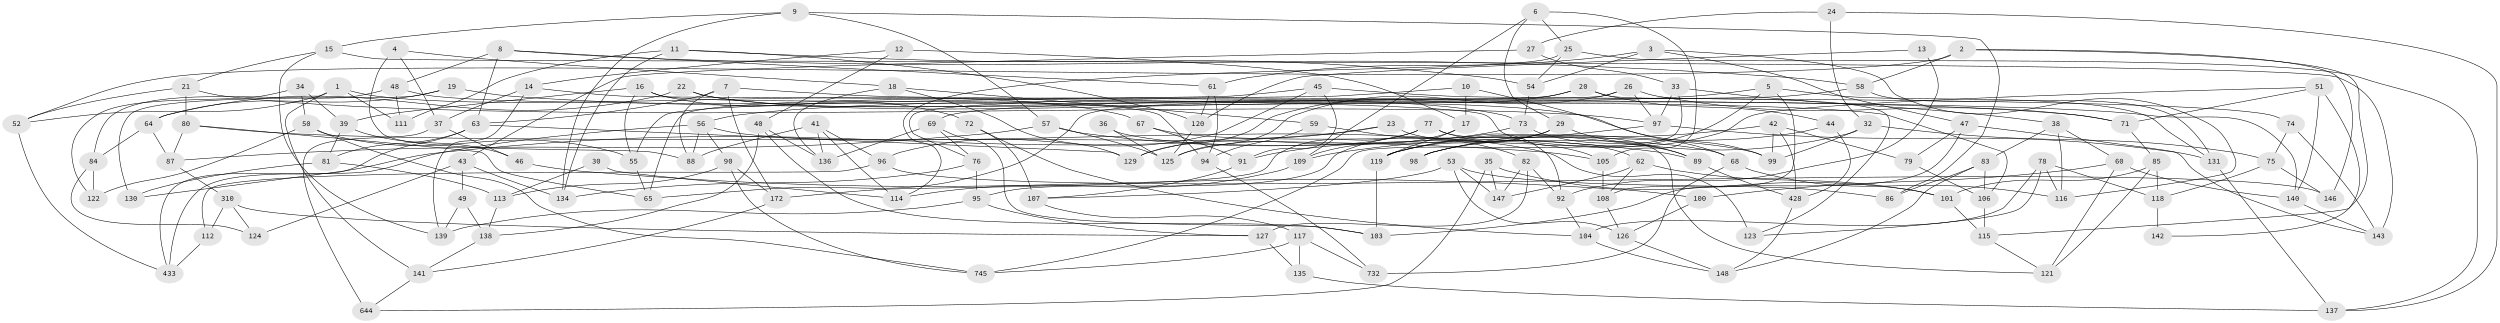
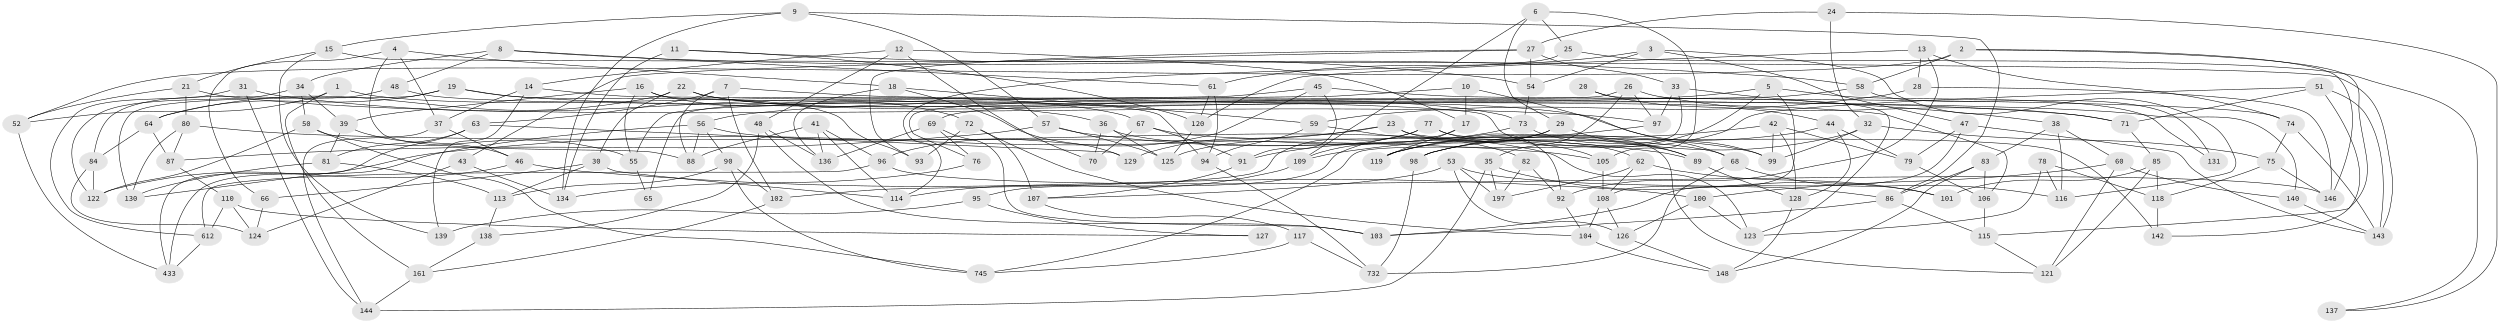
(1549, 69) -> (1531, 68)
(489, 83) -> (398, 63)
none -> (243, 87)
none -> (1917, 87)
none -> (2106, 87)
(1304, 112) -> (1586, 129)
(1287, 113) -> none
(1084, 115) -> none
none -> (621, 120)
(401, 124) -> none
(1936, 138) -> none
none -> (1791, 139)
(2314, 142) -> (2379, 149)
none -> (1869, 143)
(487, 157) -> (149, 156)
none -> (919, 162)
none -> (1093, 162)
none -> (305, 174)
(977, 182) -> none
(228, 199) -> (228, 199)
none -> (265, 199)
(462, 199) -> none
(777, 199) -> (777, 199)
(1377, 199) -> (1634, 222)
(1499, 199) -> (1499, 199)
(1795, 199) -> (1795, 199)
(1964, 217) -> (1937, 218)
none -> (1726, 219)
none -> (1404, 221)
(1825, 225) -> (1594, 218)
(1445, 226) -> none
(208, 236) -> (208, 236)
(2273, 236) -> none
(419, 274) -> (419, 274)
(1300, 274) -> none
(366, 311) -> (366, 311)
